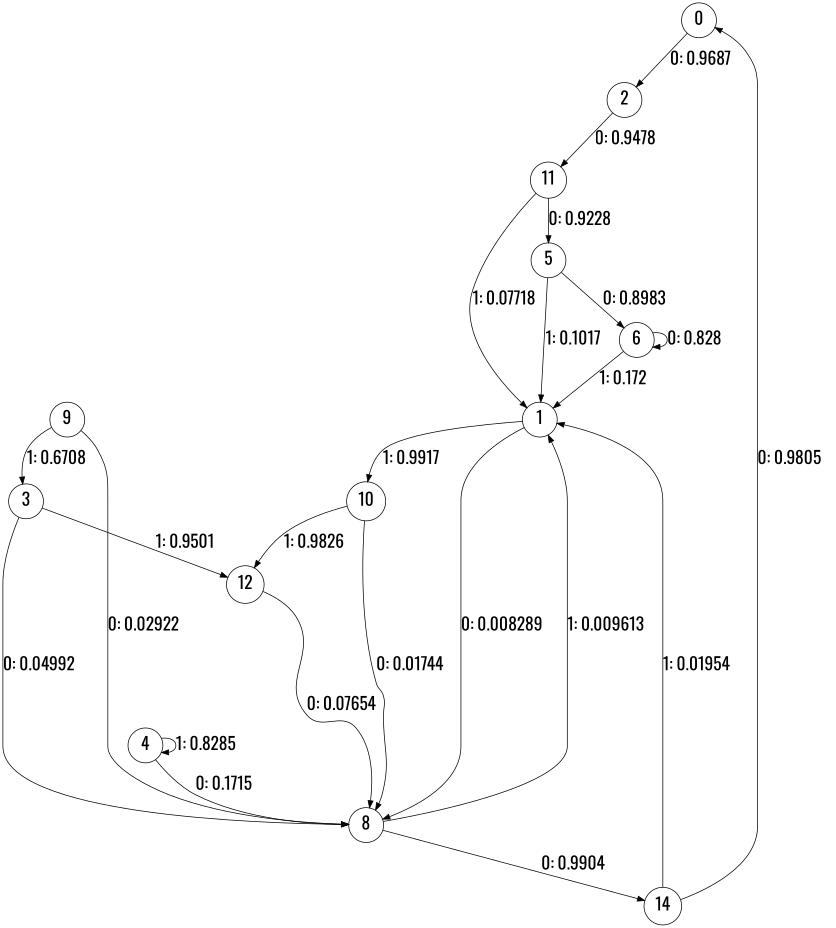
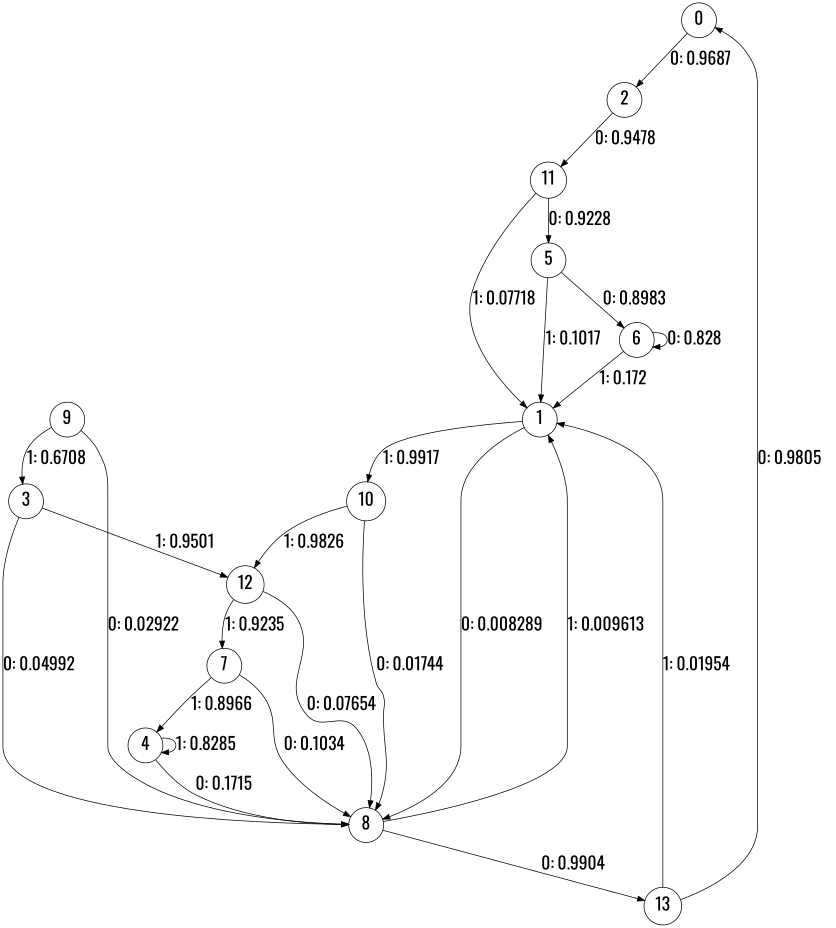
none -> (224, 666)
(663, 906) -> (663, 906)
